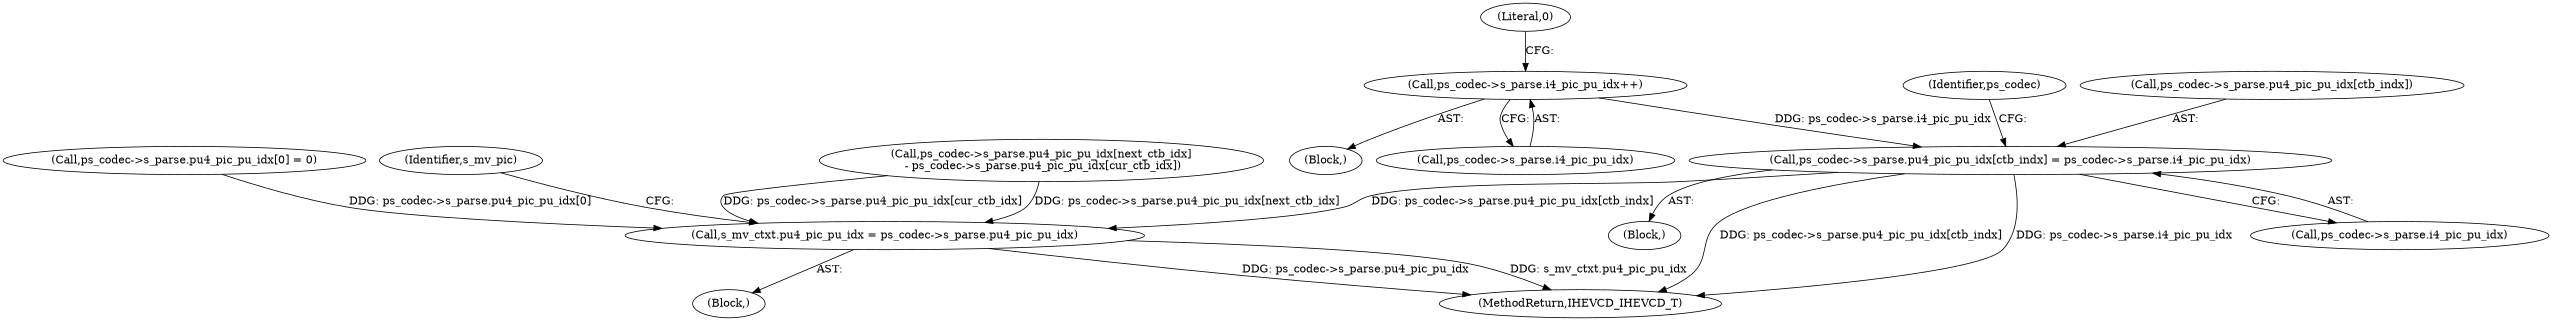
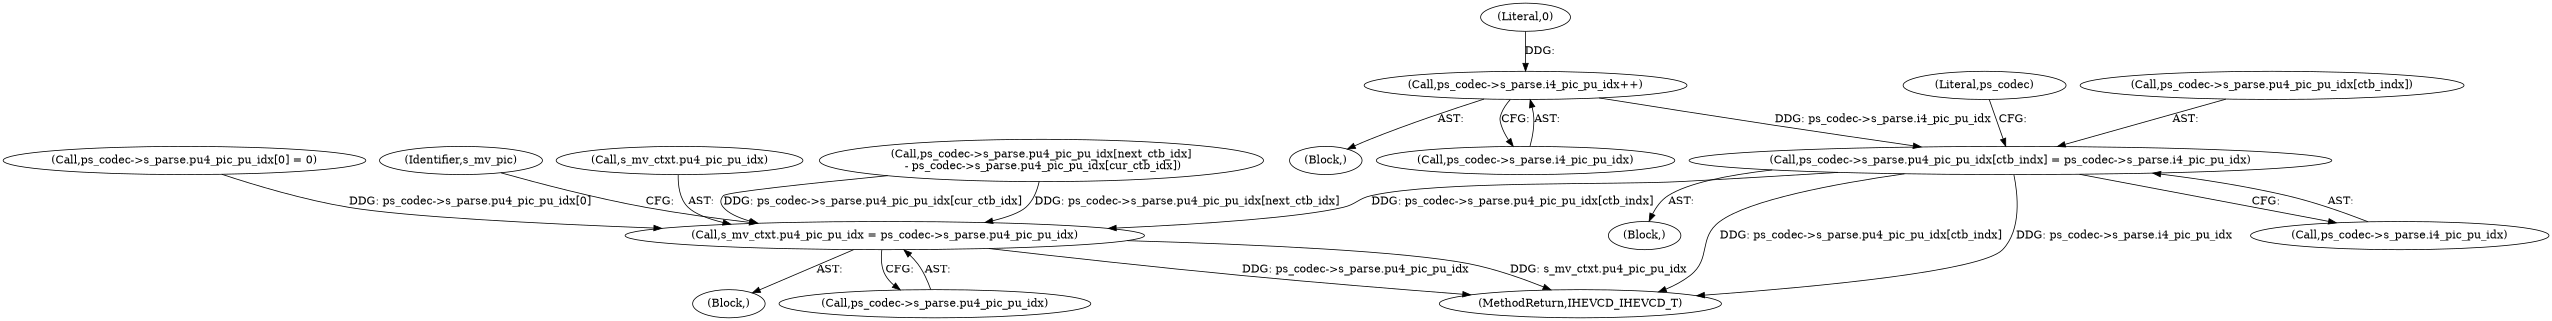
(1542, 51) -> (1542, 51)
(1985, 85) -> (1985, 85)
none -> (680, 160)
none -> (935, 304)
